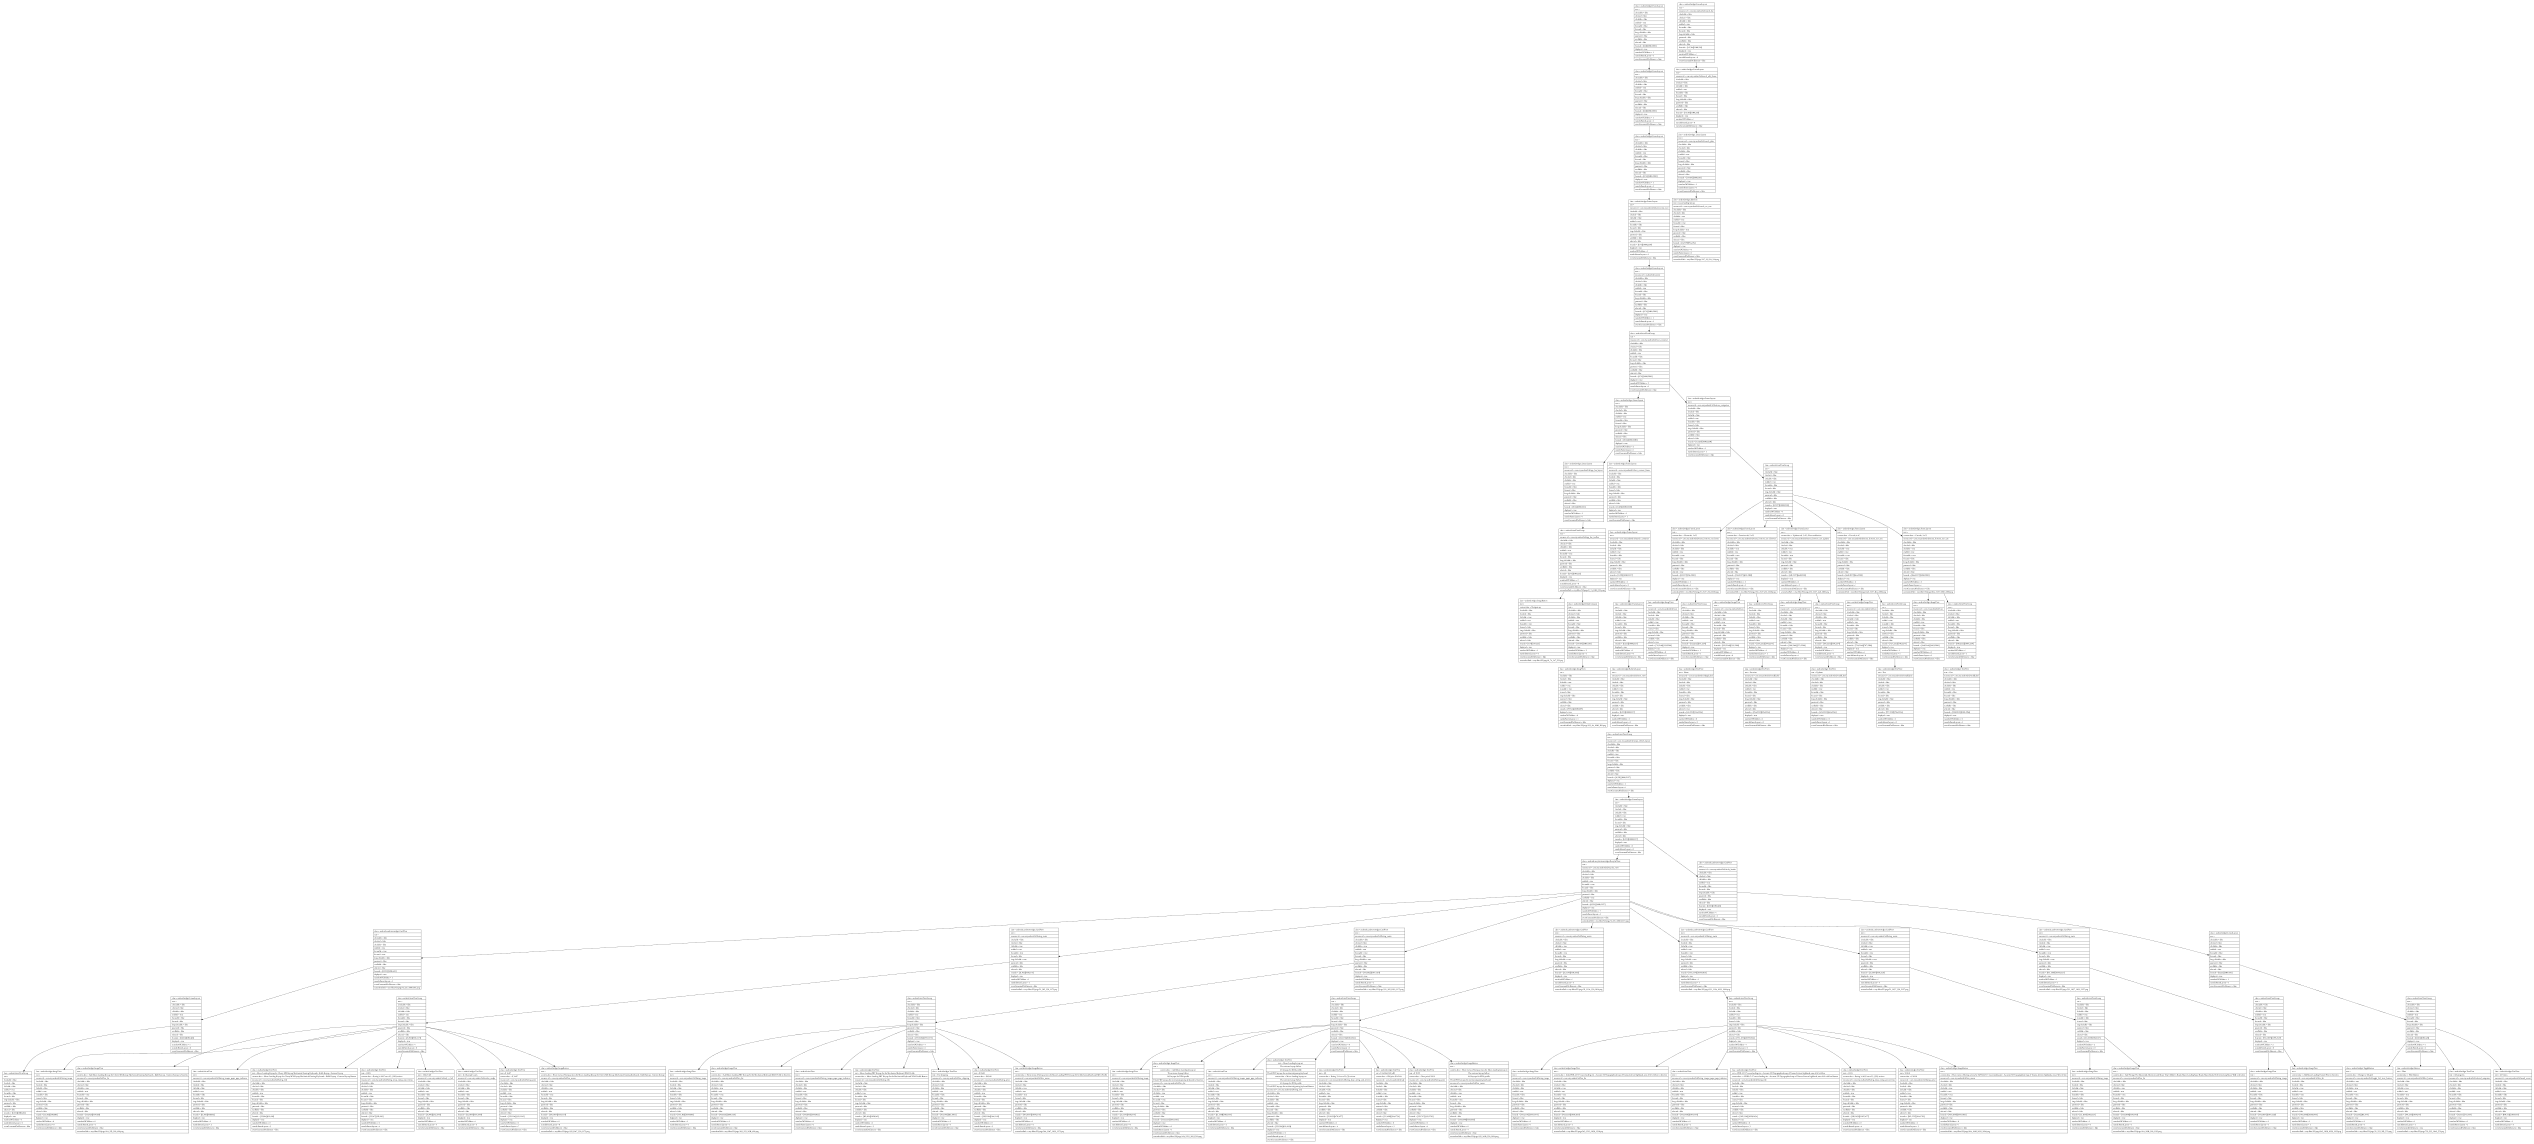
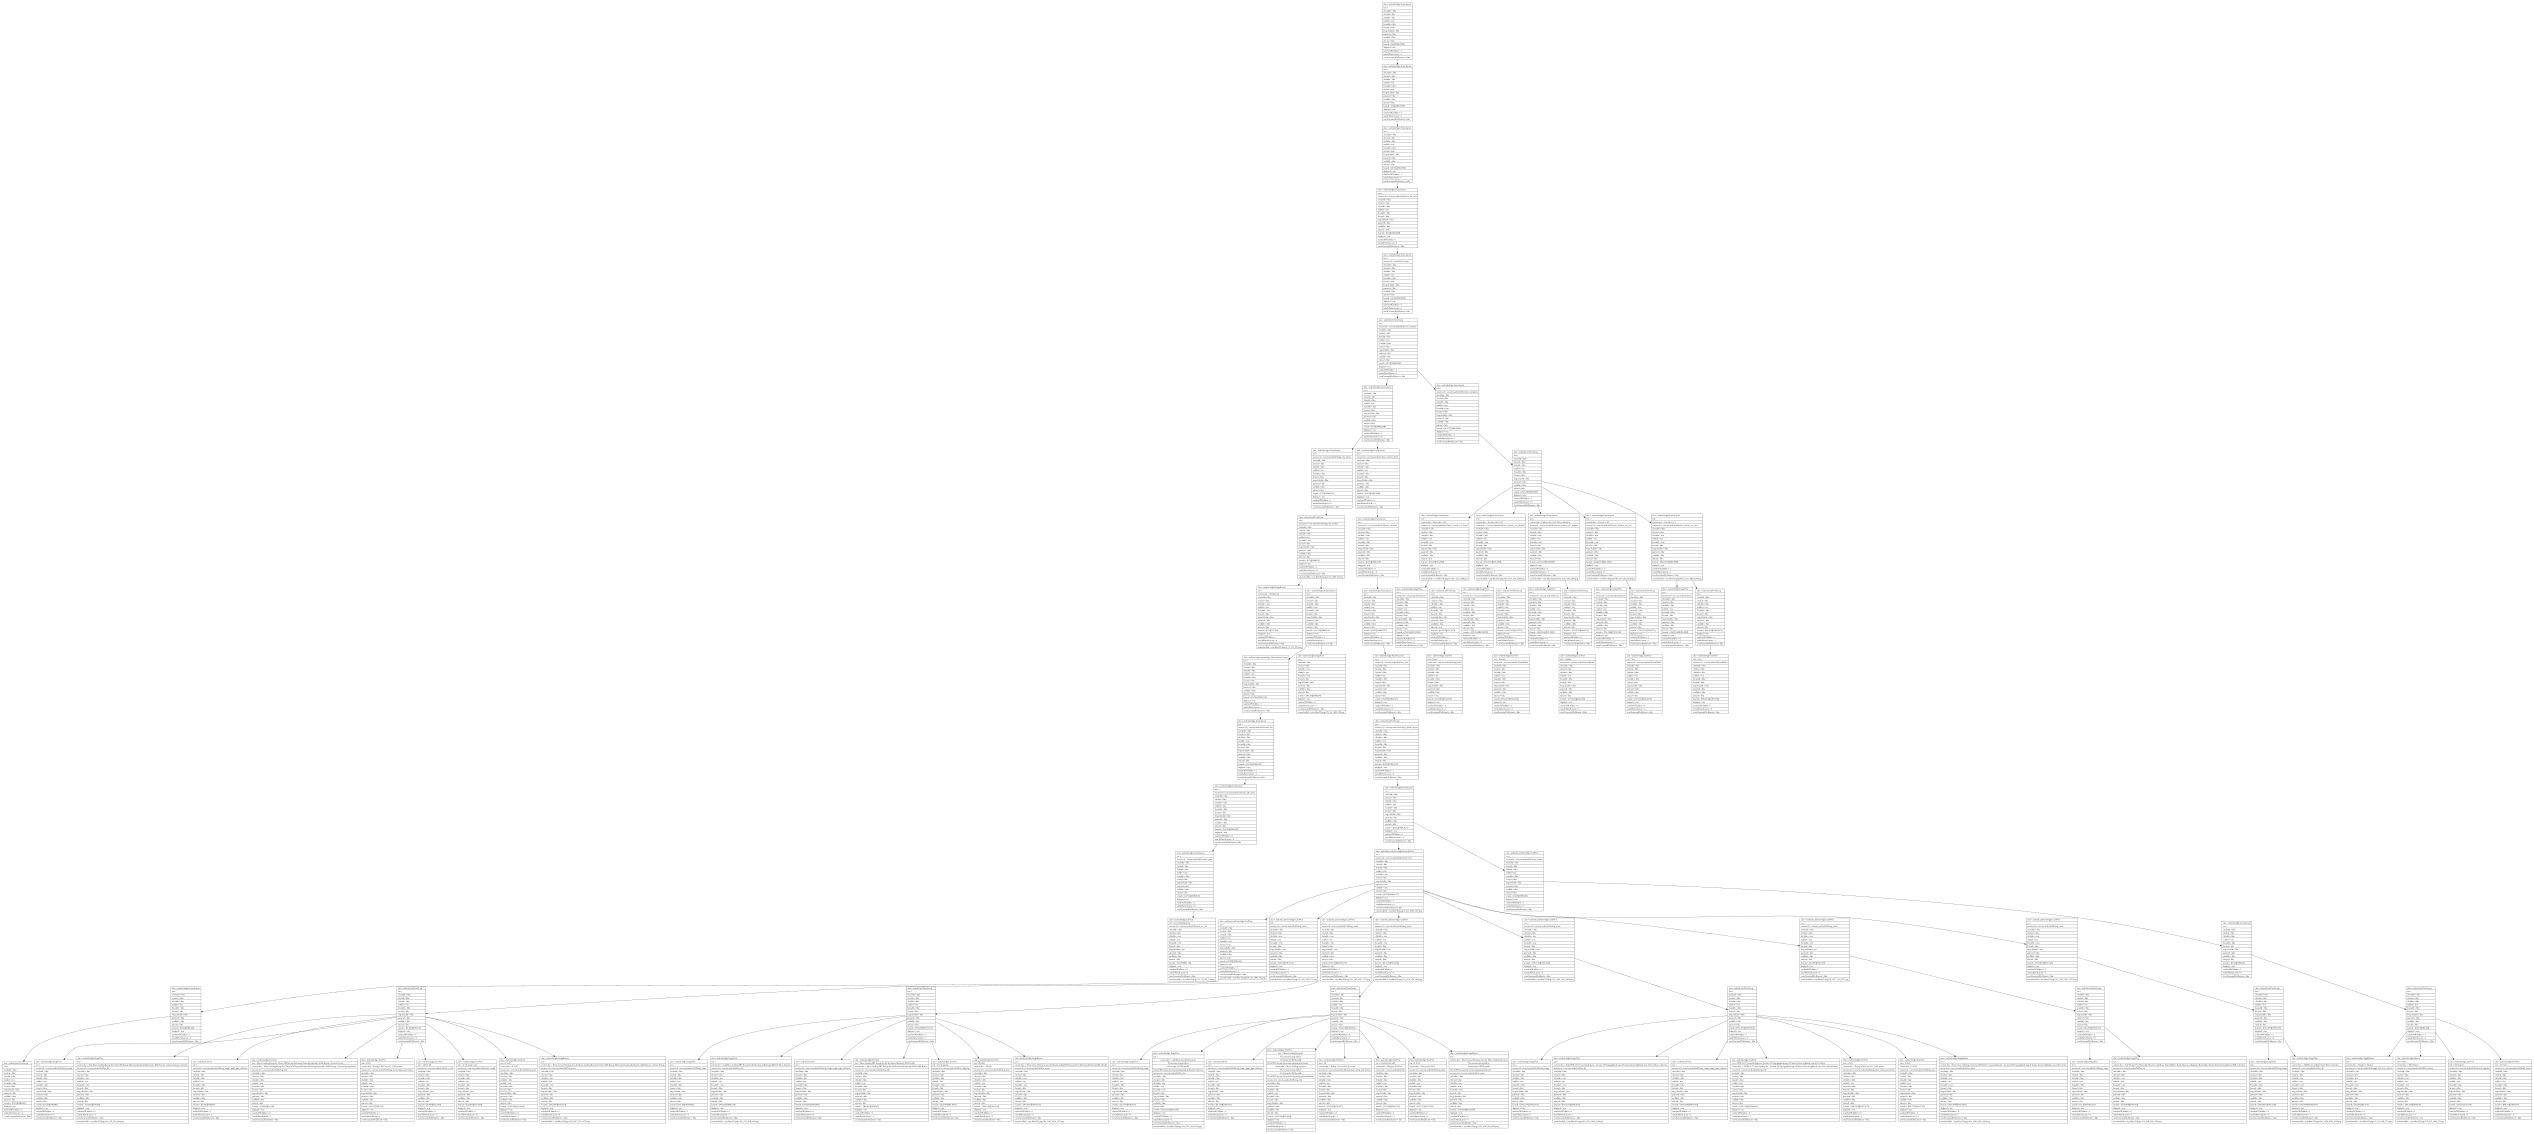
none -> (1266, 684)
